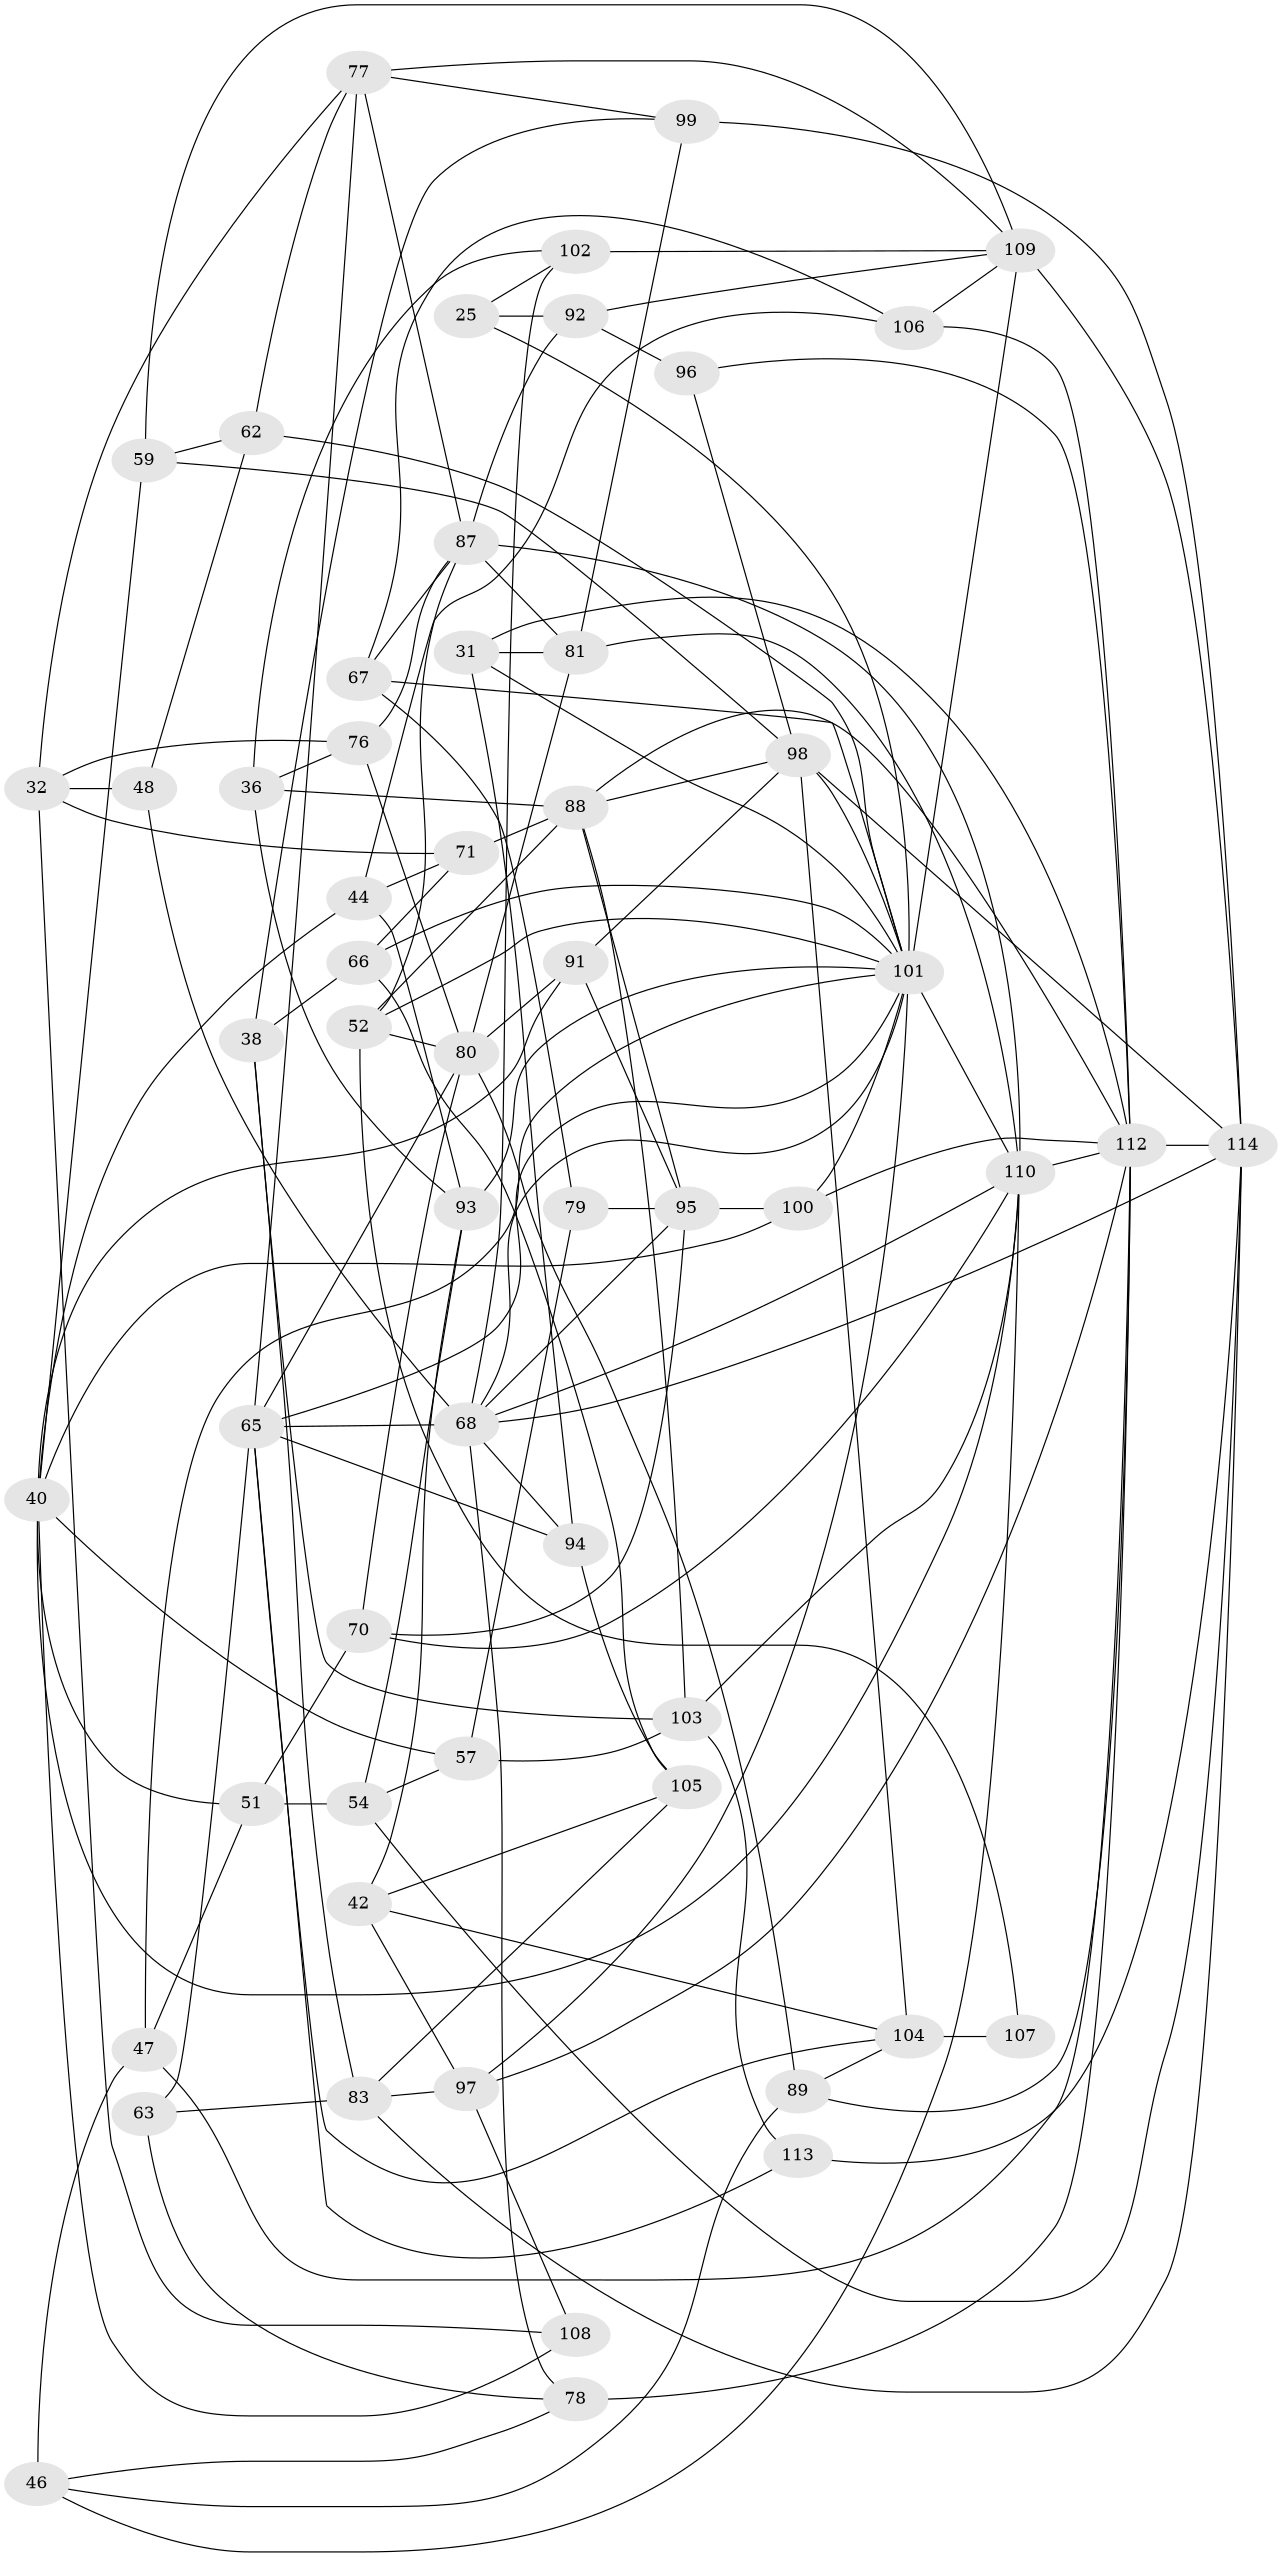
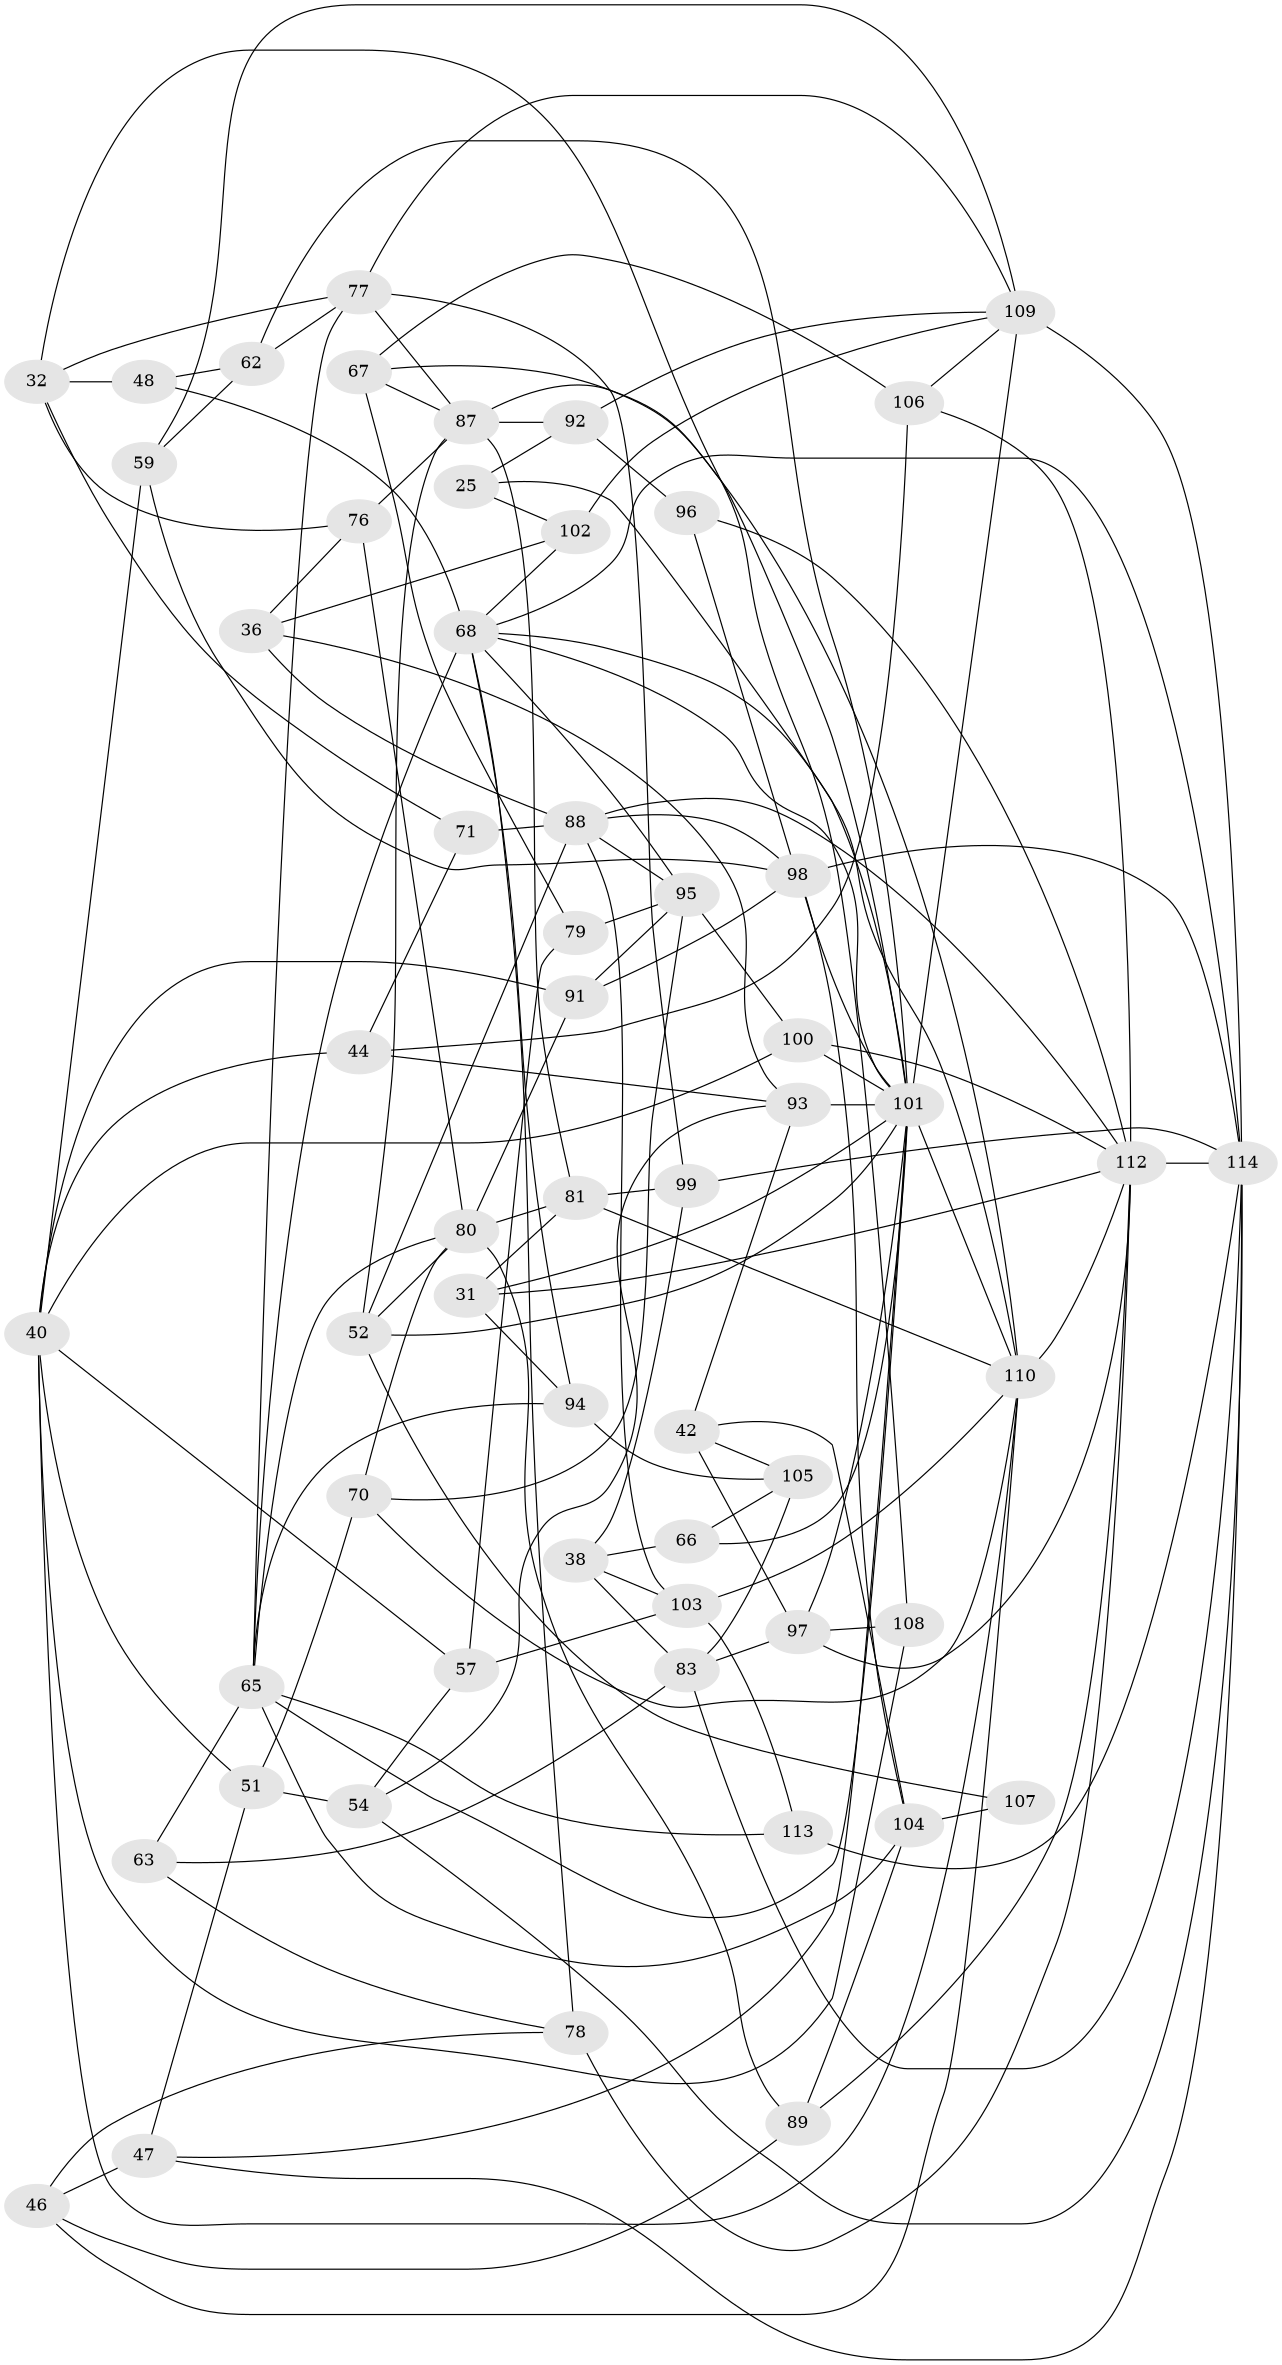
(409, 912) -> none
(1019, 2151) -> (1141, 2248)
